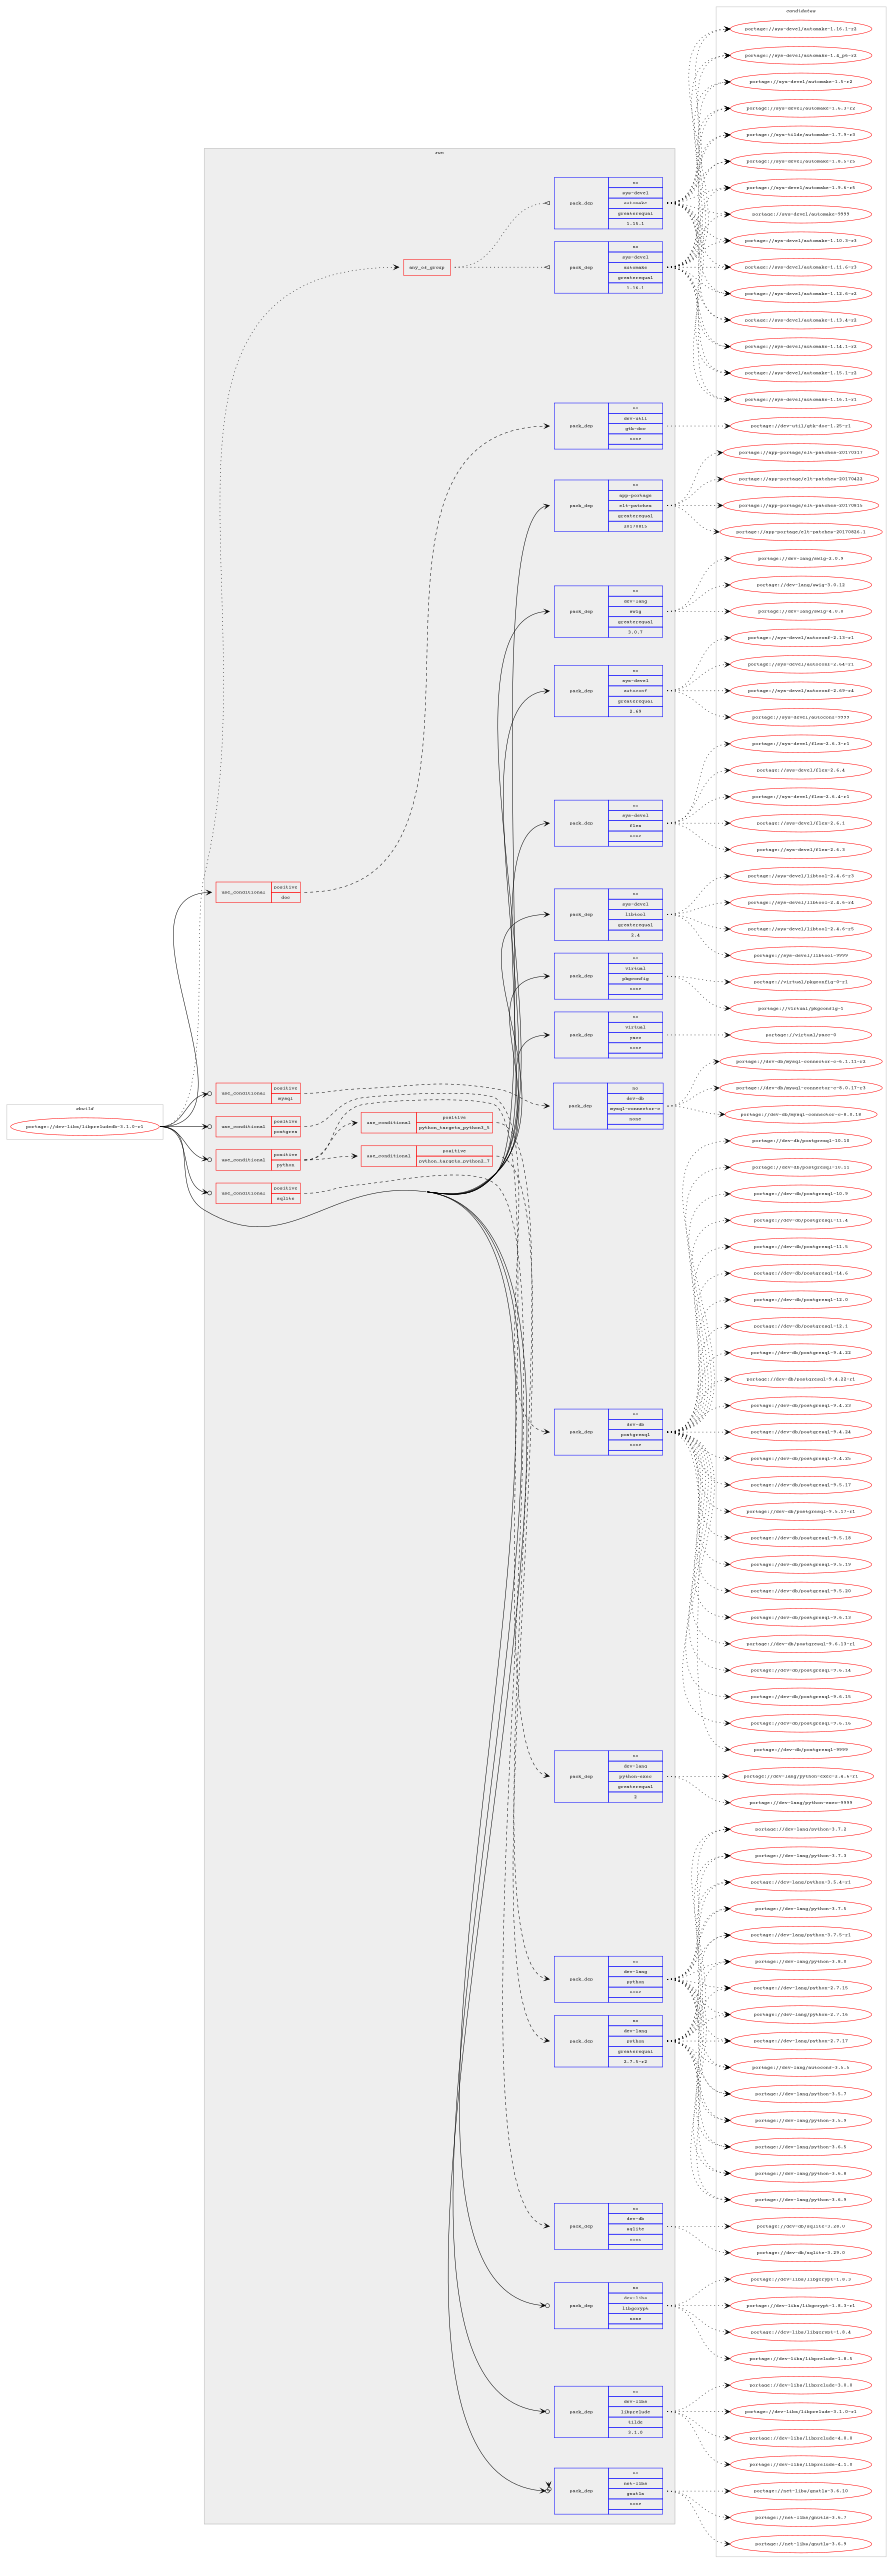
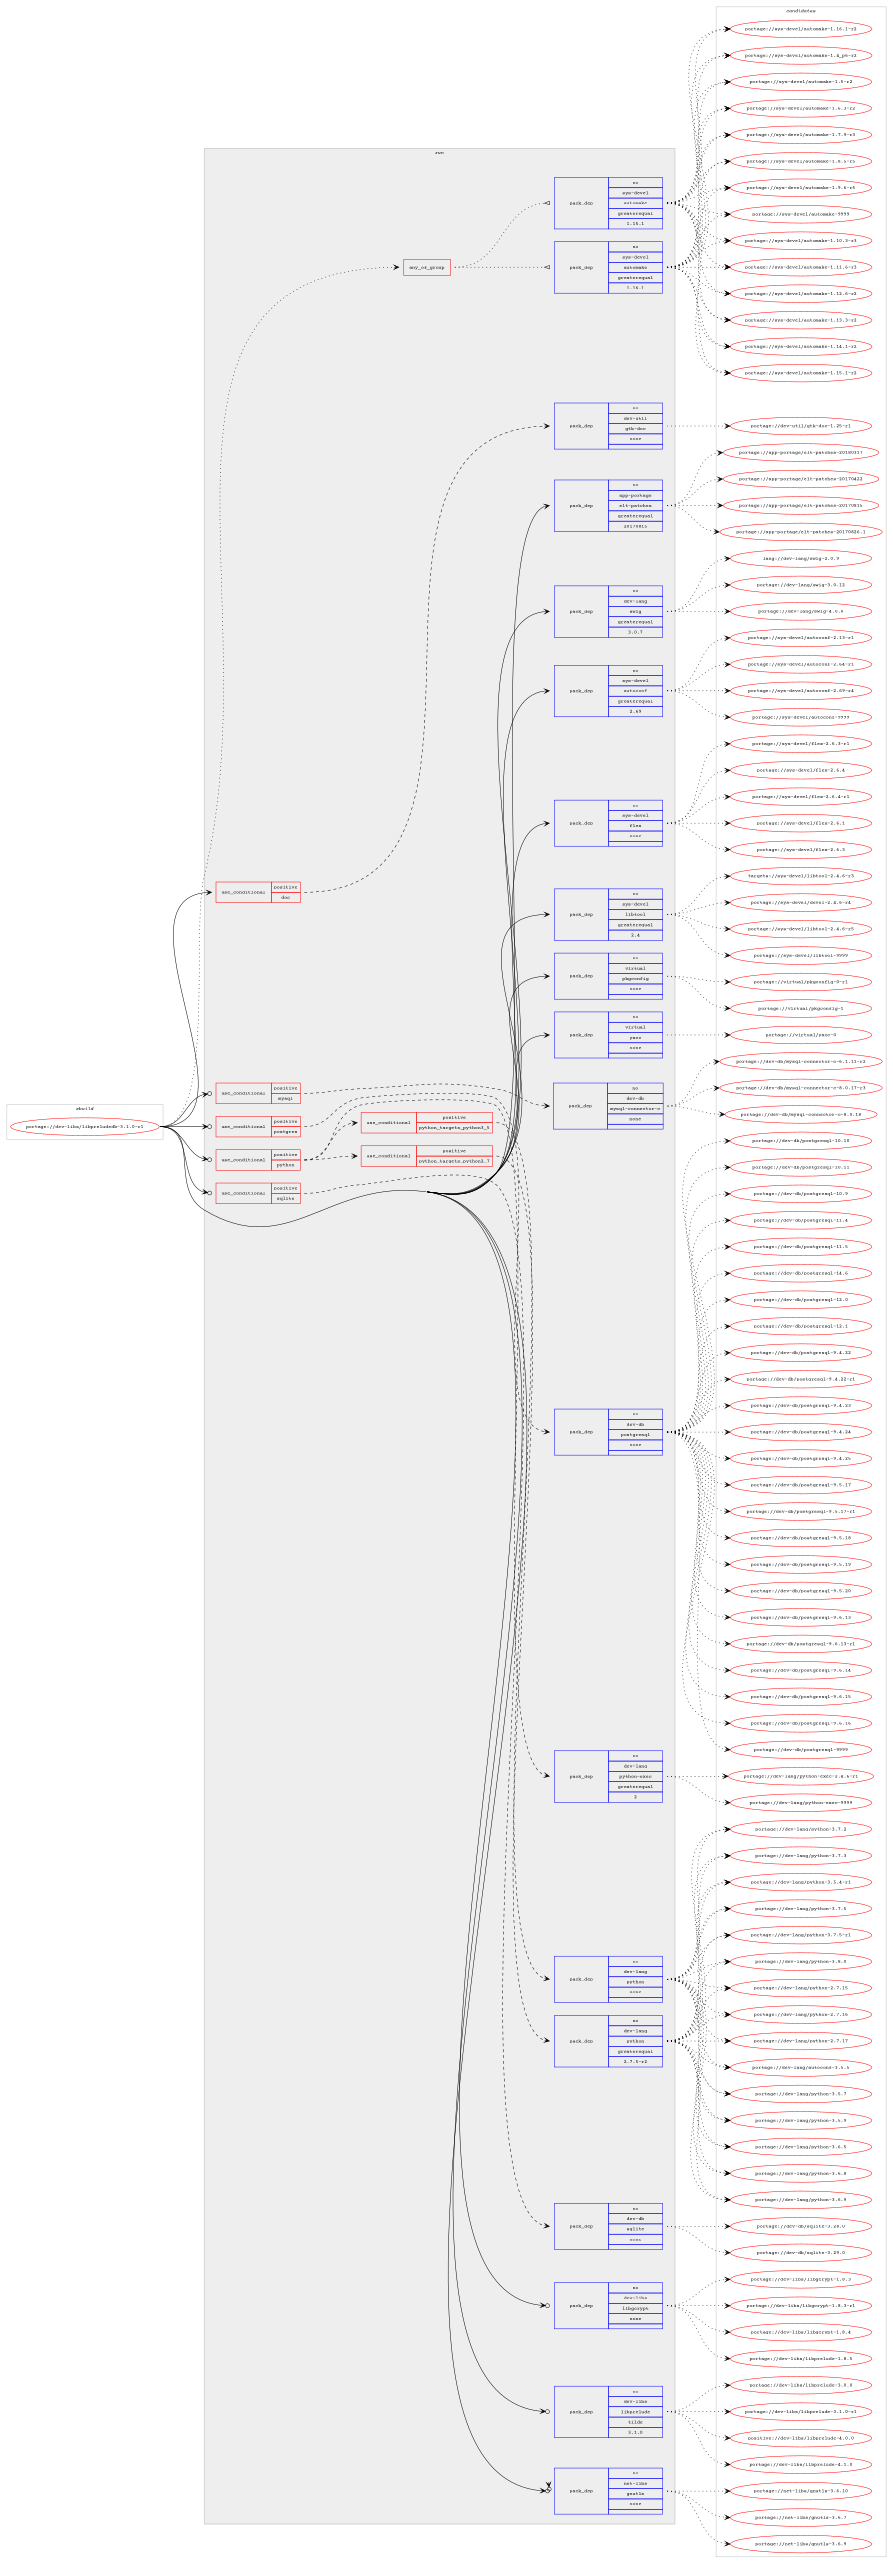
(801, 135) -> (801, 135)
(801, 320) -> (801, 320)
(801, 400) -> none
(801, 453) -> (801, 453)
(801, 558) -> (801, 558)
(801, 876) -> (801, 876)
(801, 903) -> (801, 903)
(801, 2438) -> (801, 2438)
